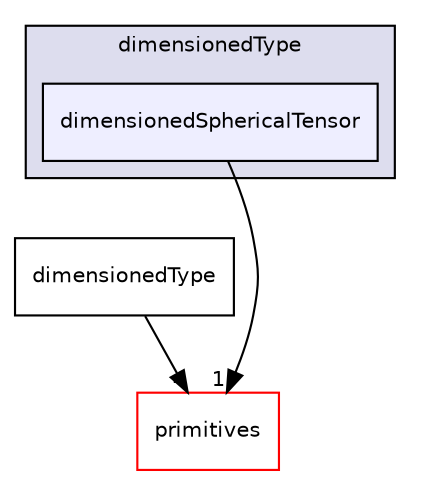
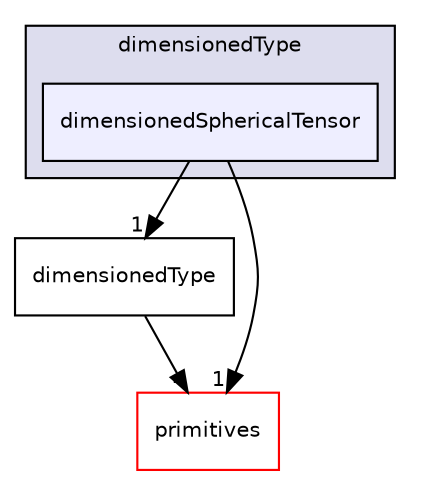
none -> (172, 192)
